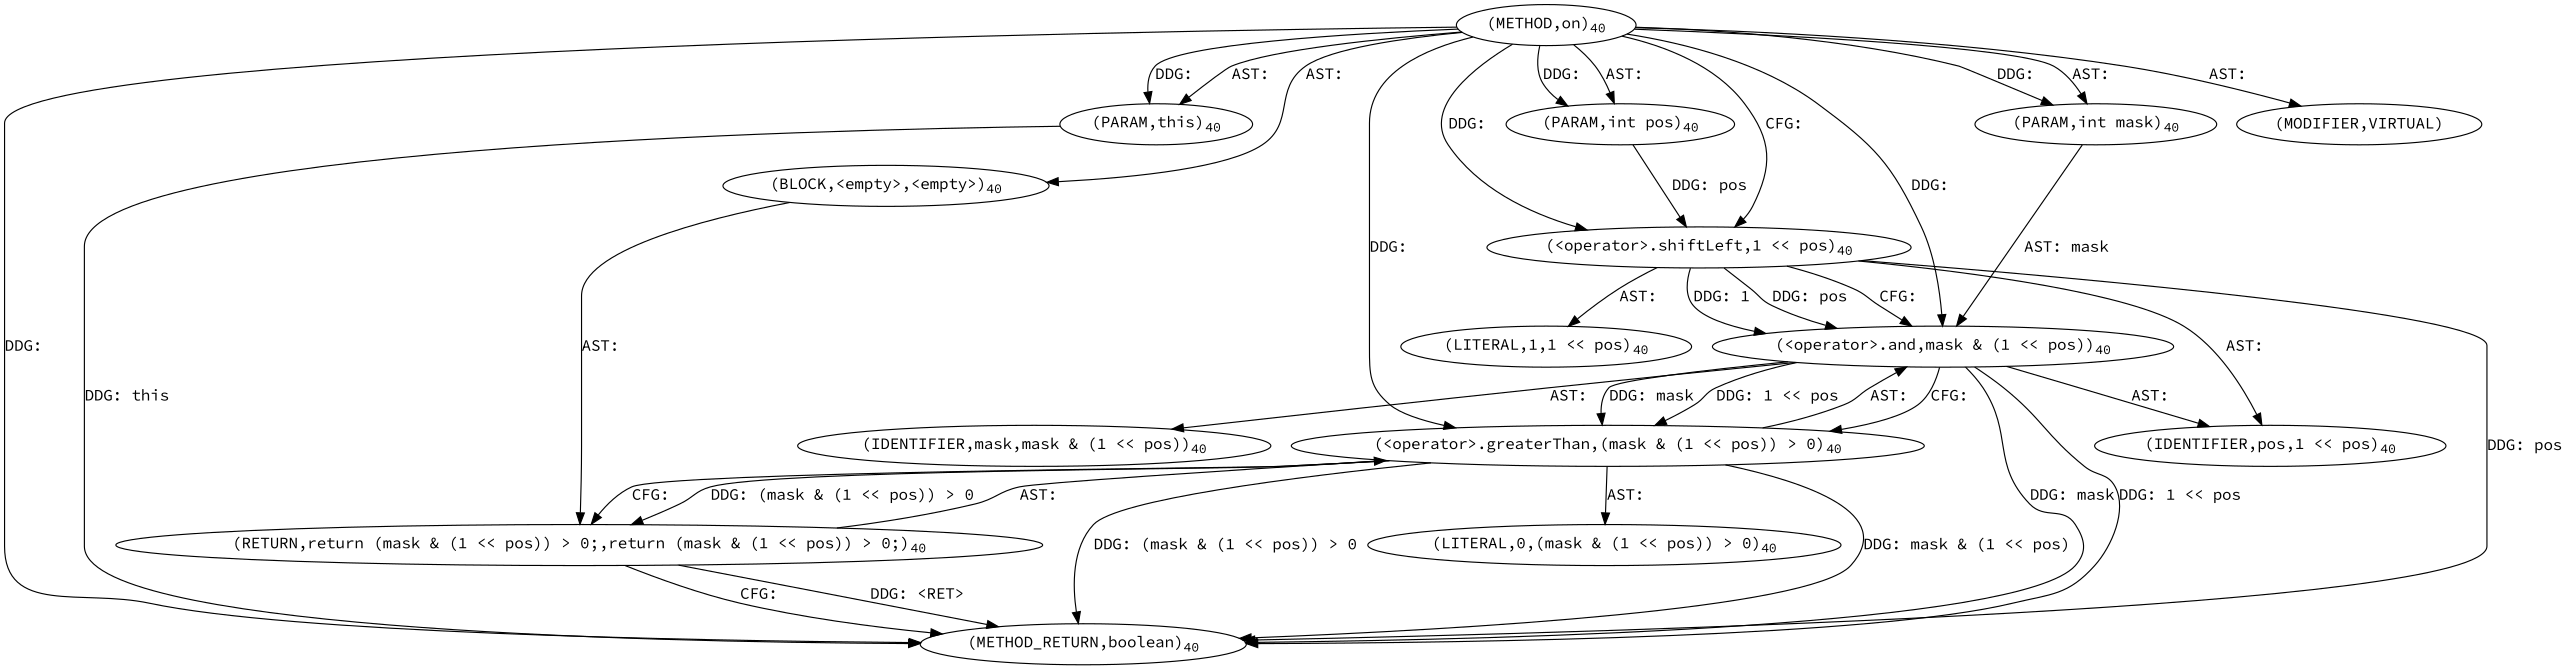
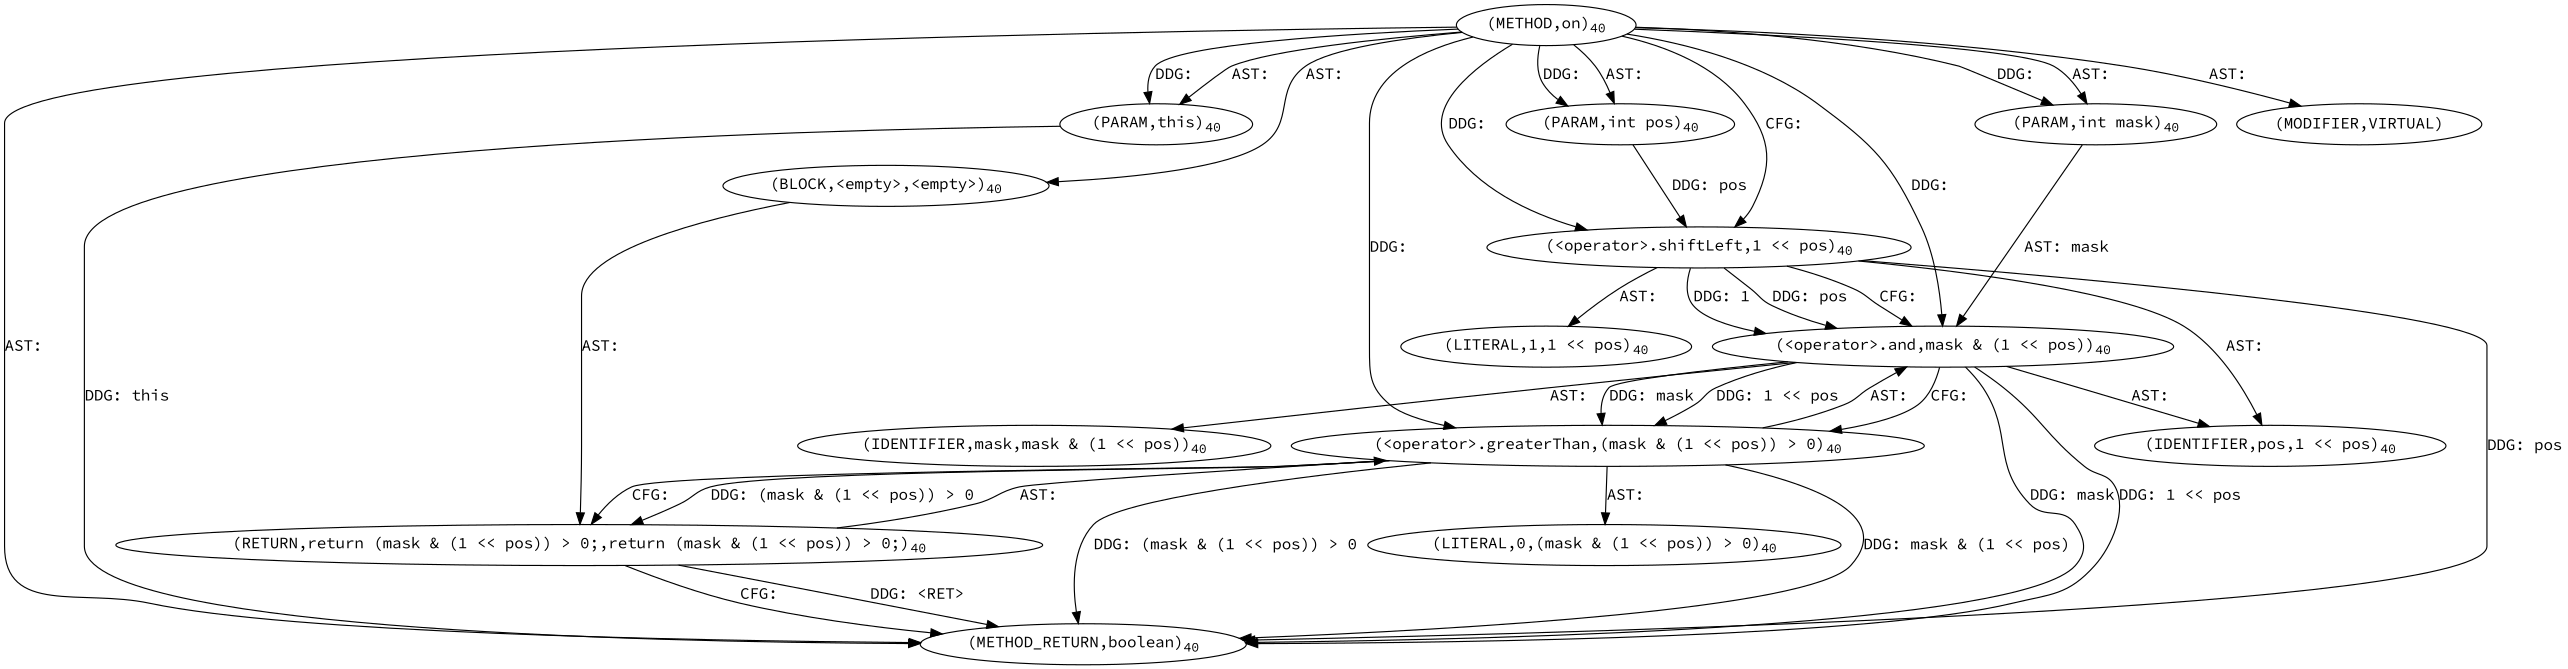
(29, 347) -> (29, 347)
